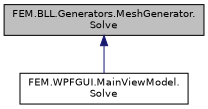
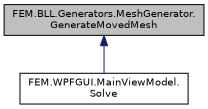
(104, 20) -> (104, 20)
